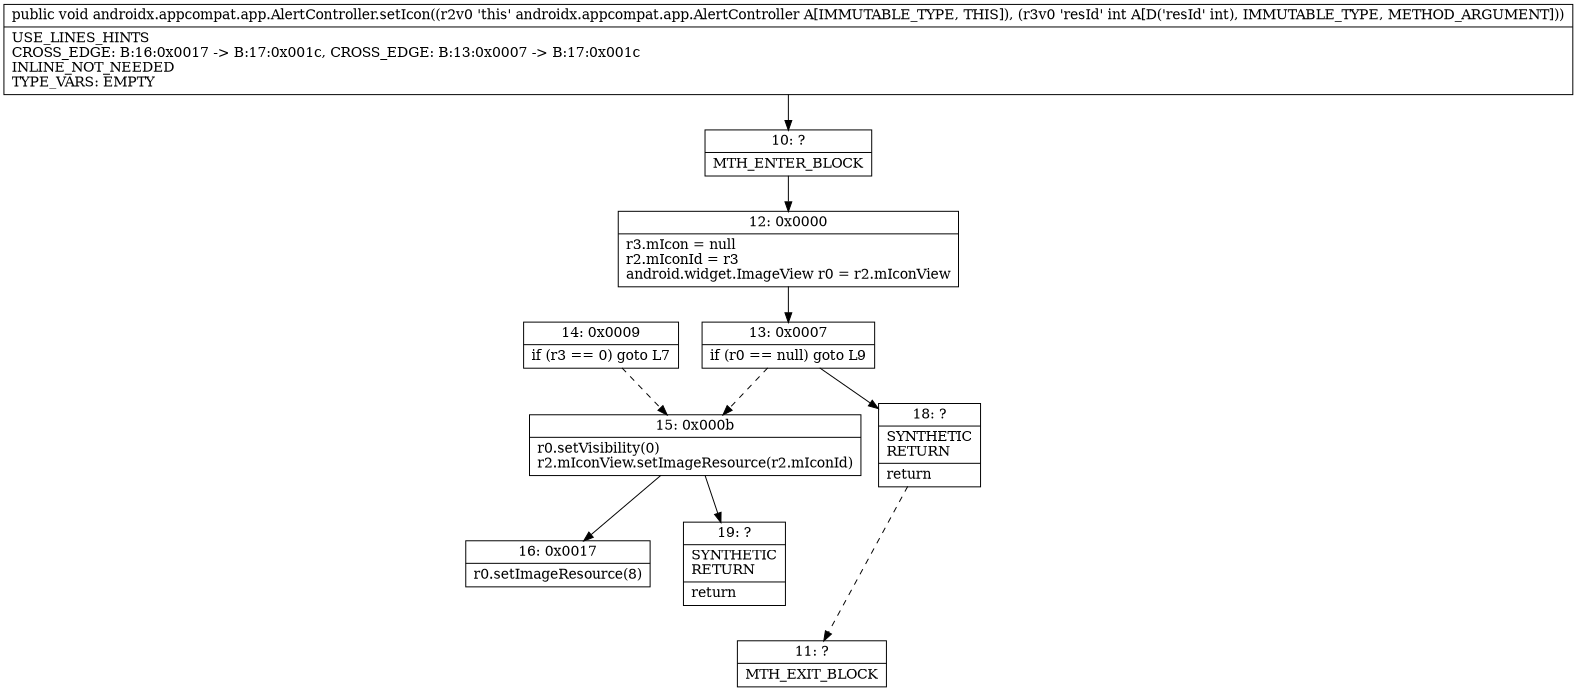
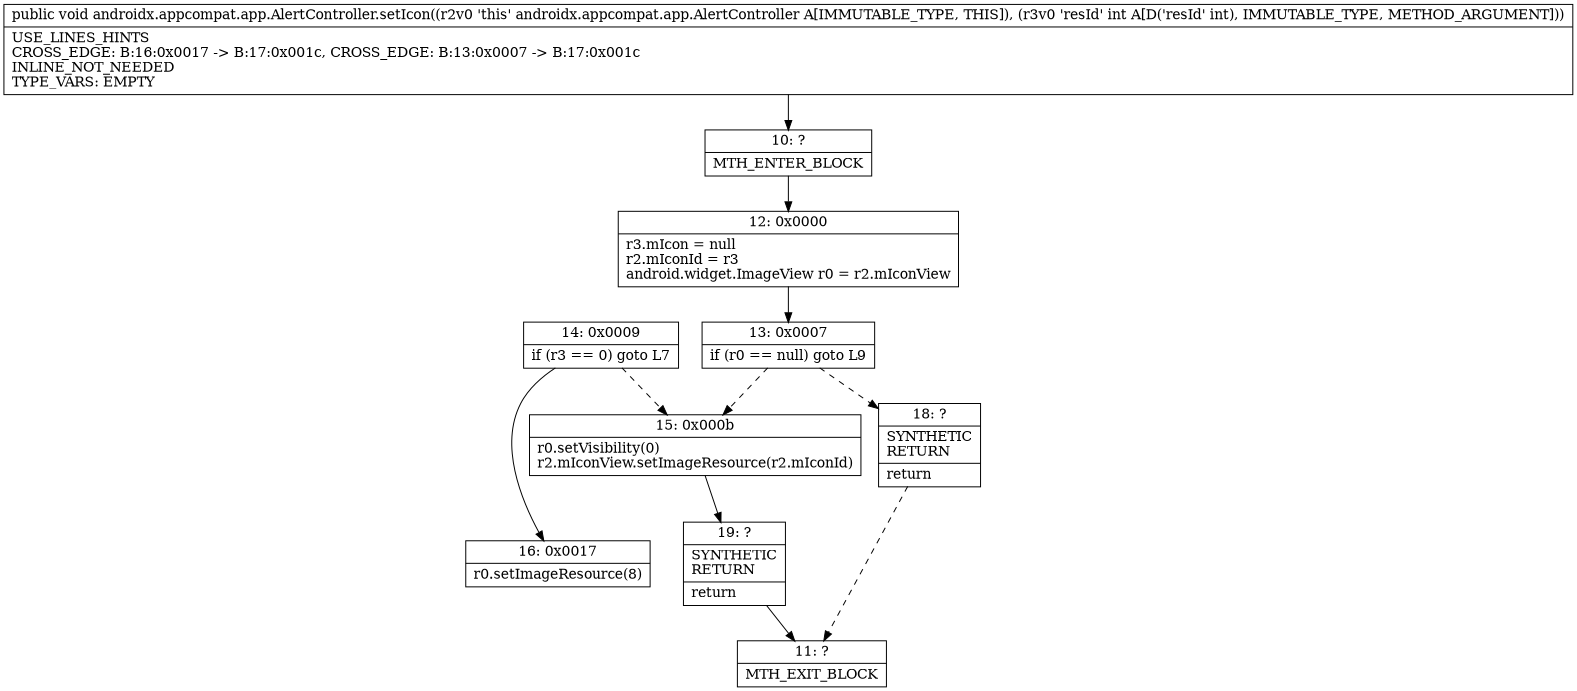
(845, 385) -> (845, 385)
(626, 505) -> (512, 445)
none -> (778, 619)
